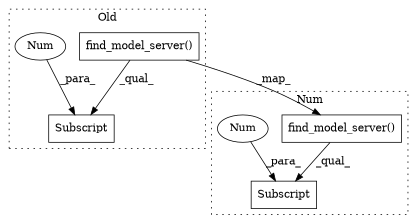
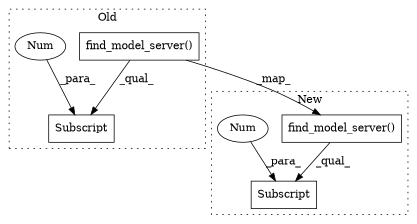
(310, 100) -> (310, 100)
